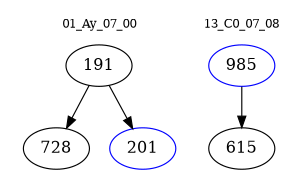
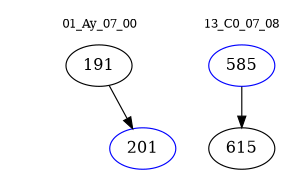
(242, 66) -> (242, 66)
(56, 149) -> none
